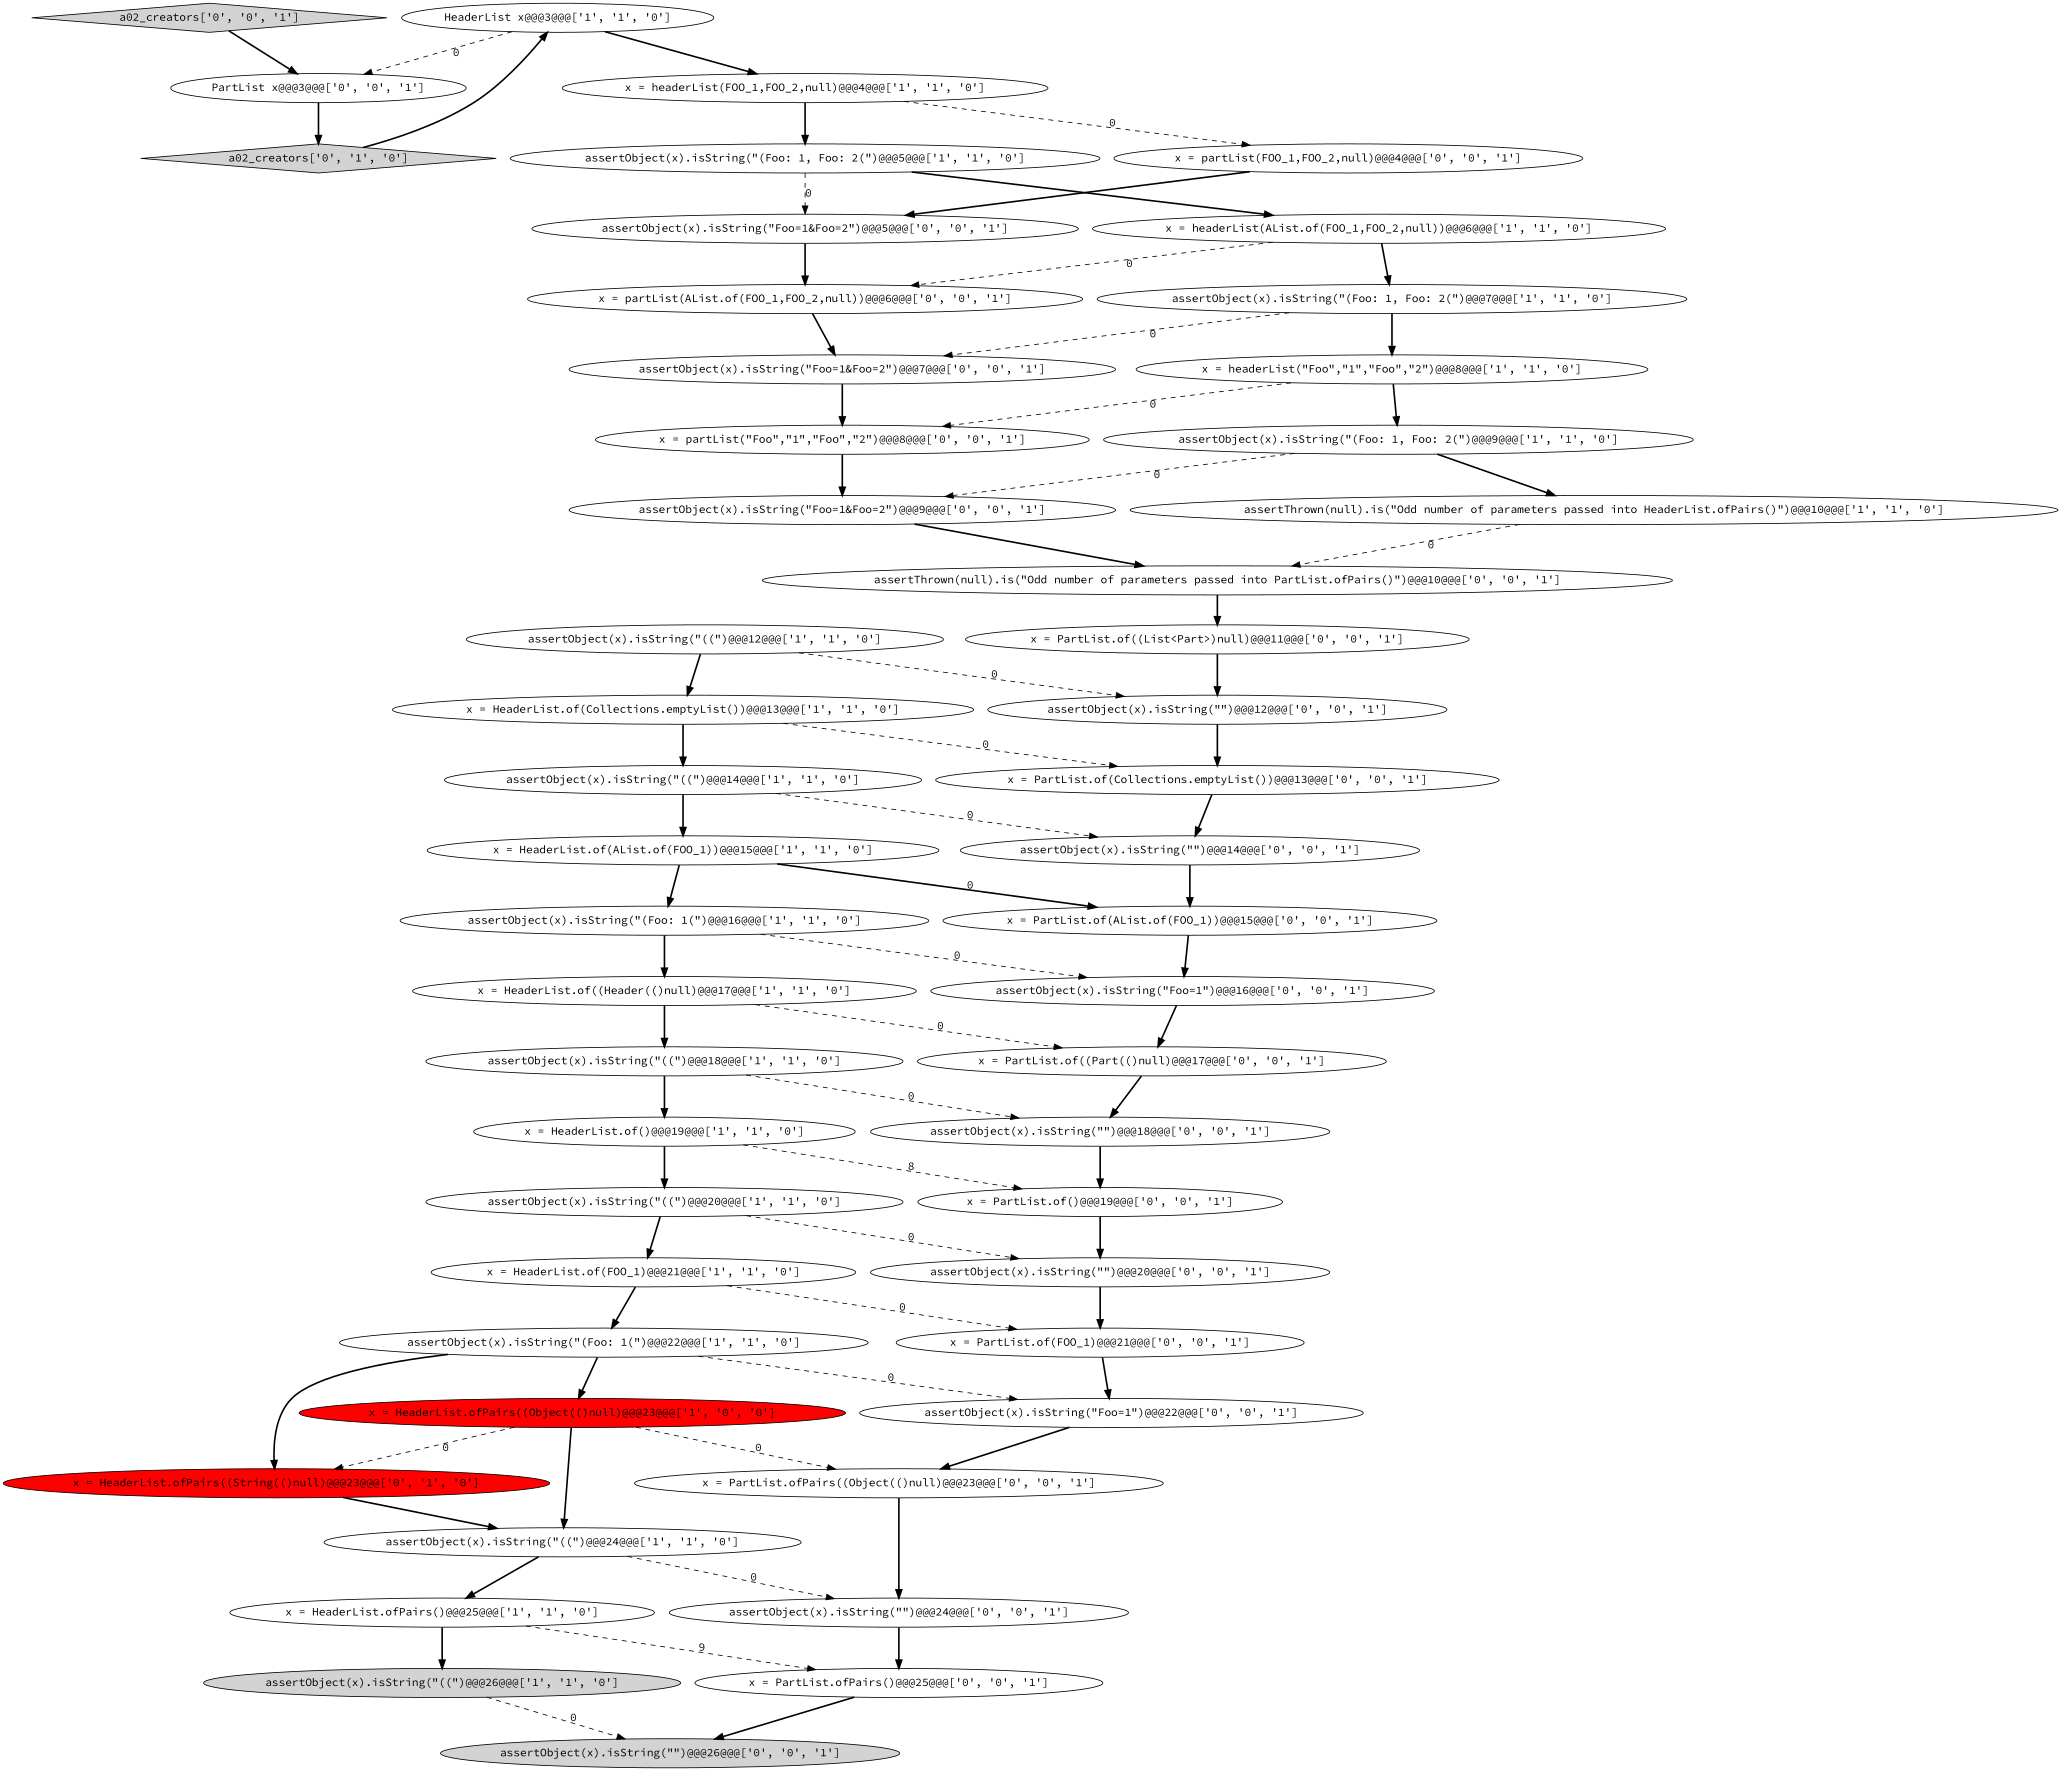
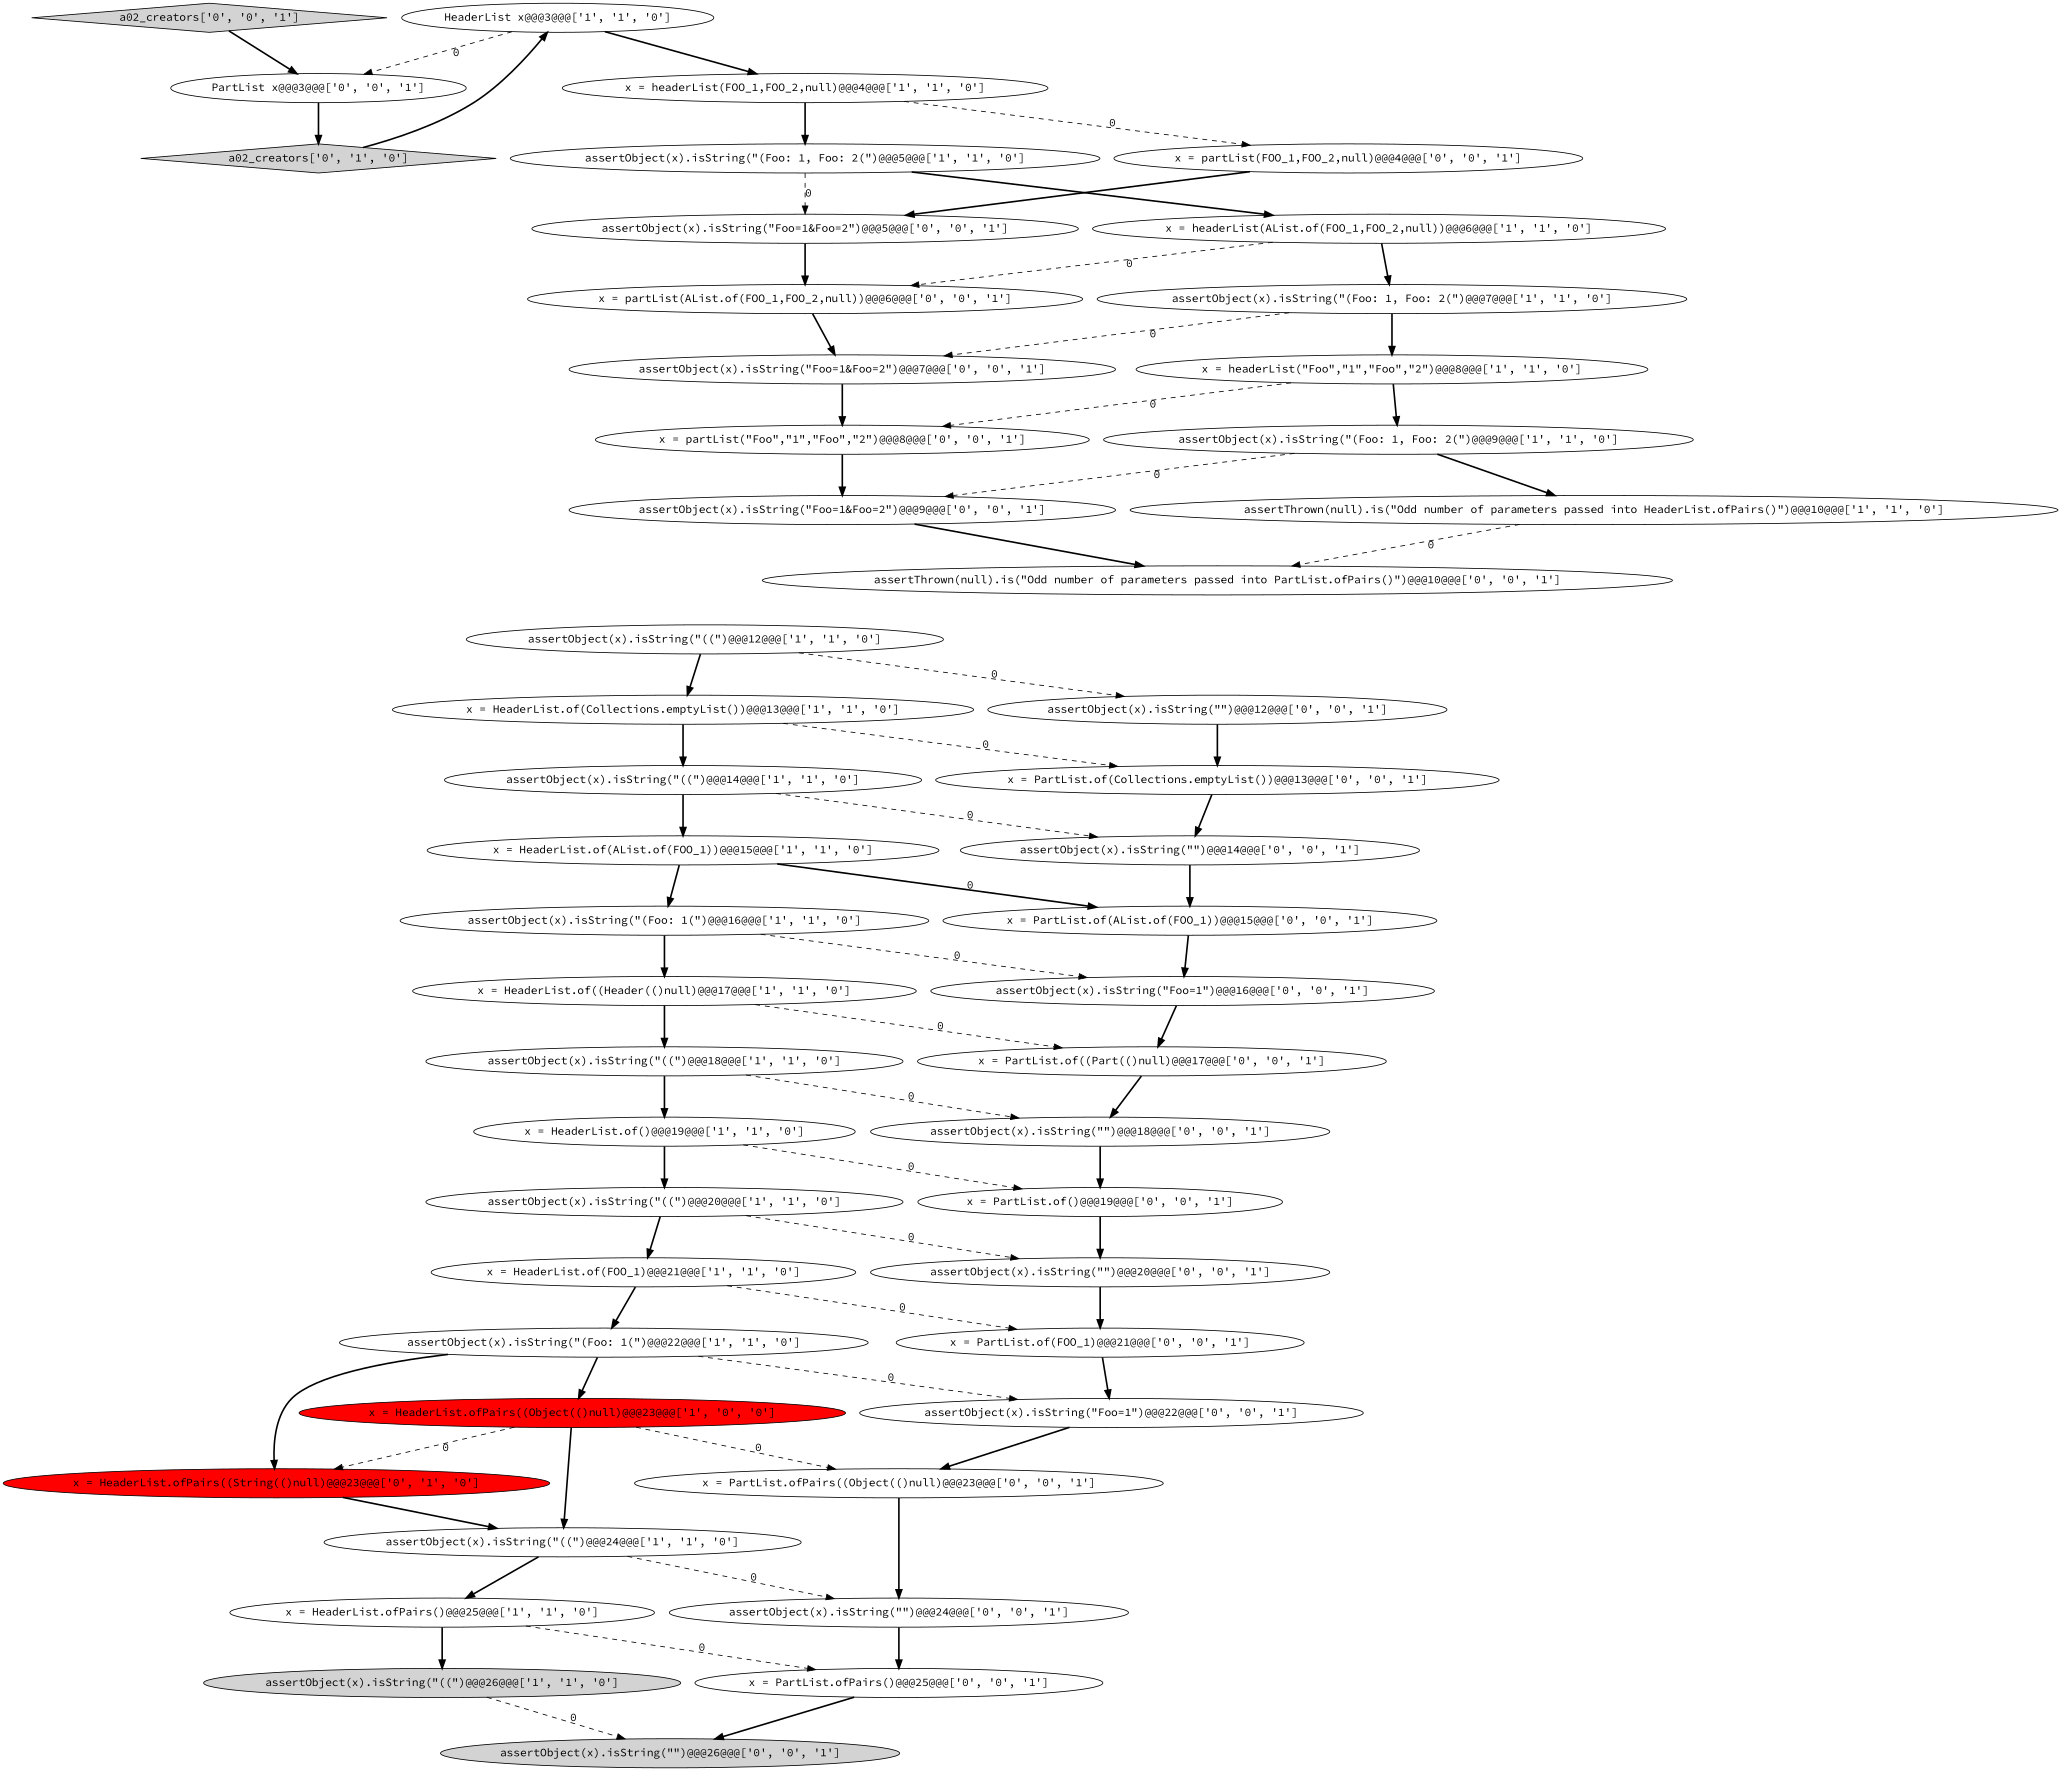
(1217, 639) -> none
(911, 1167) -> (911, 1167)
(702, 1648) -> (702, 1648)
